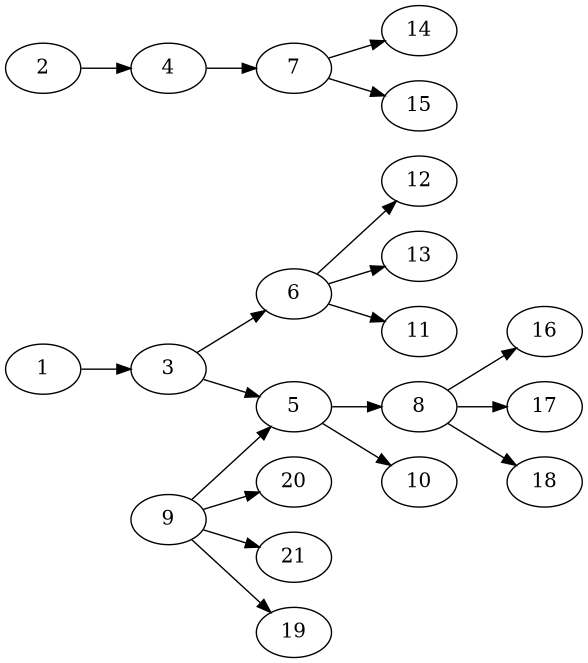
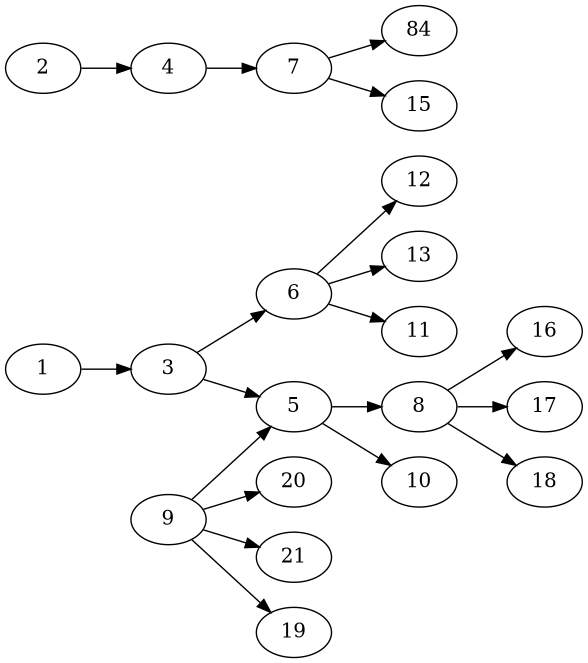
(419, 31) -> (419, 31)
